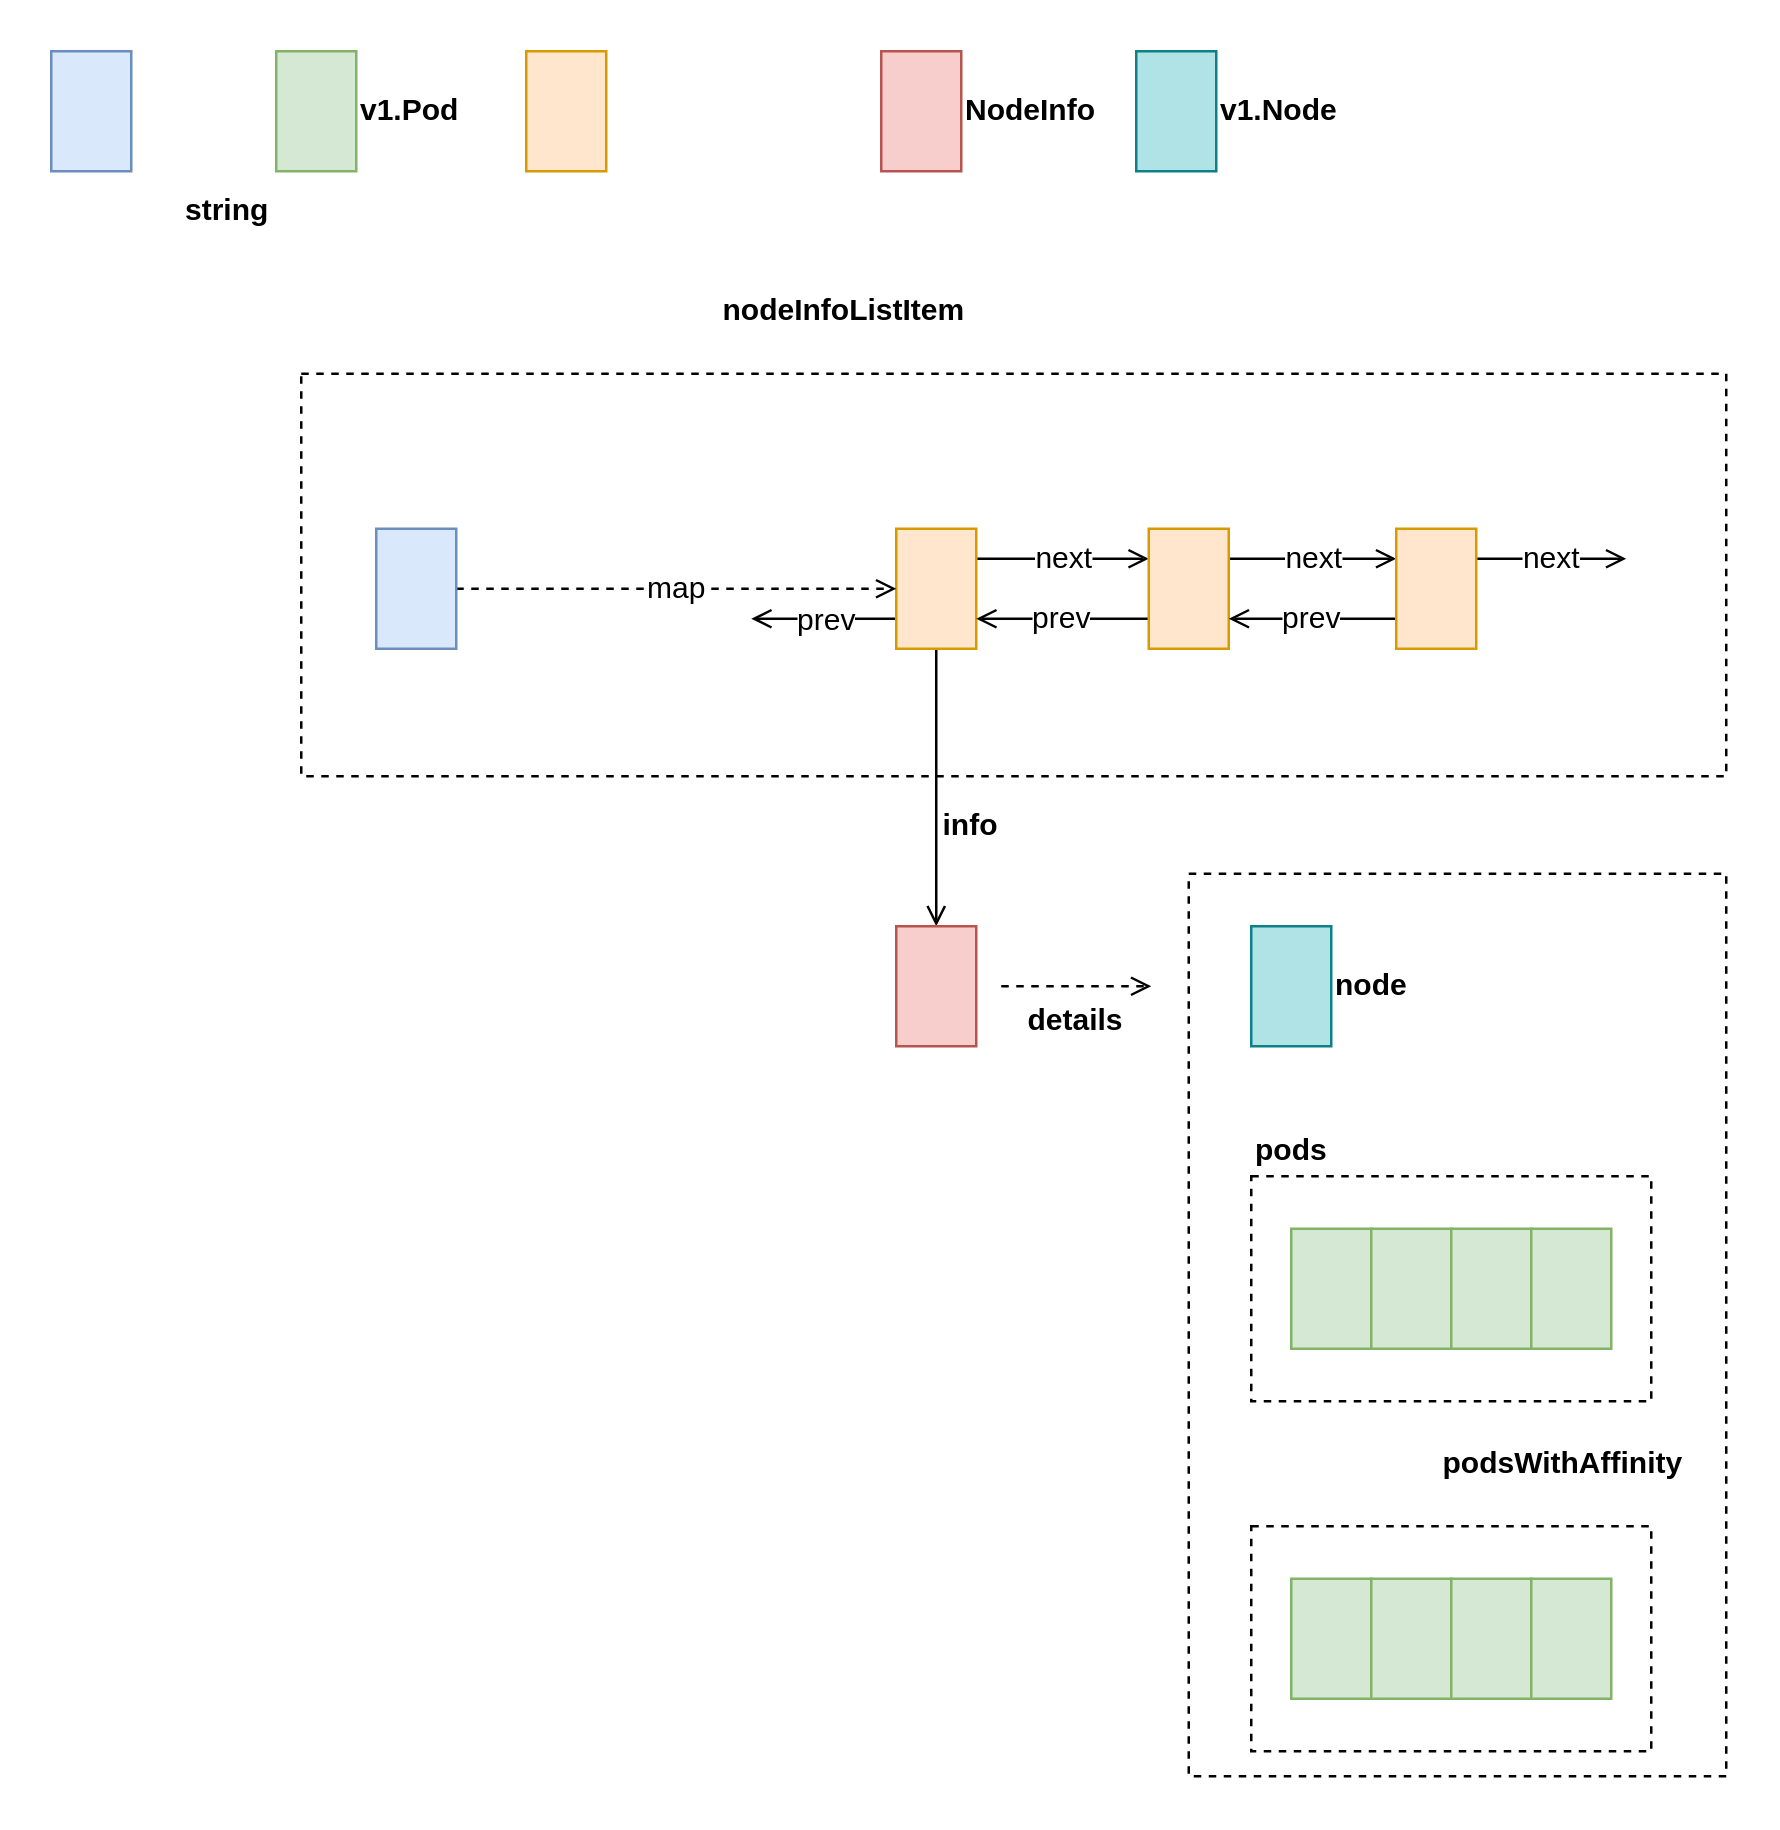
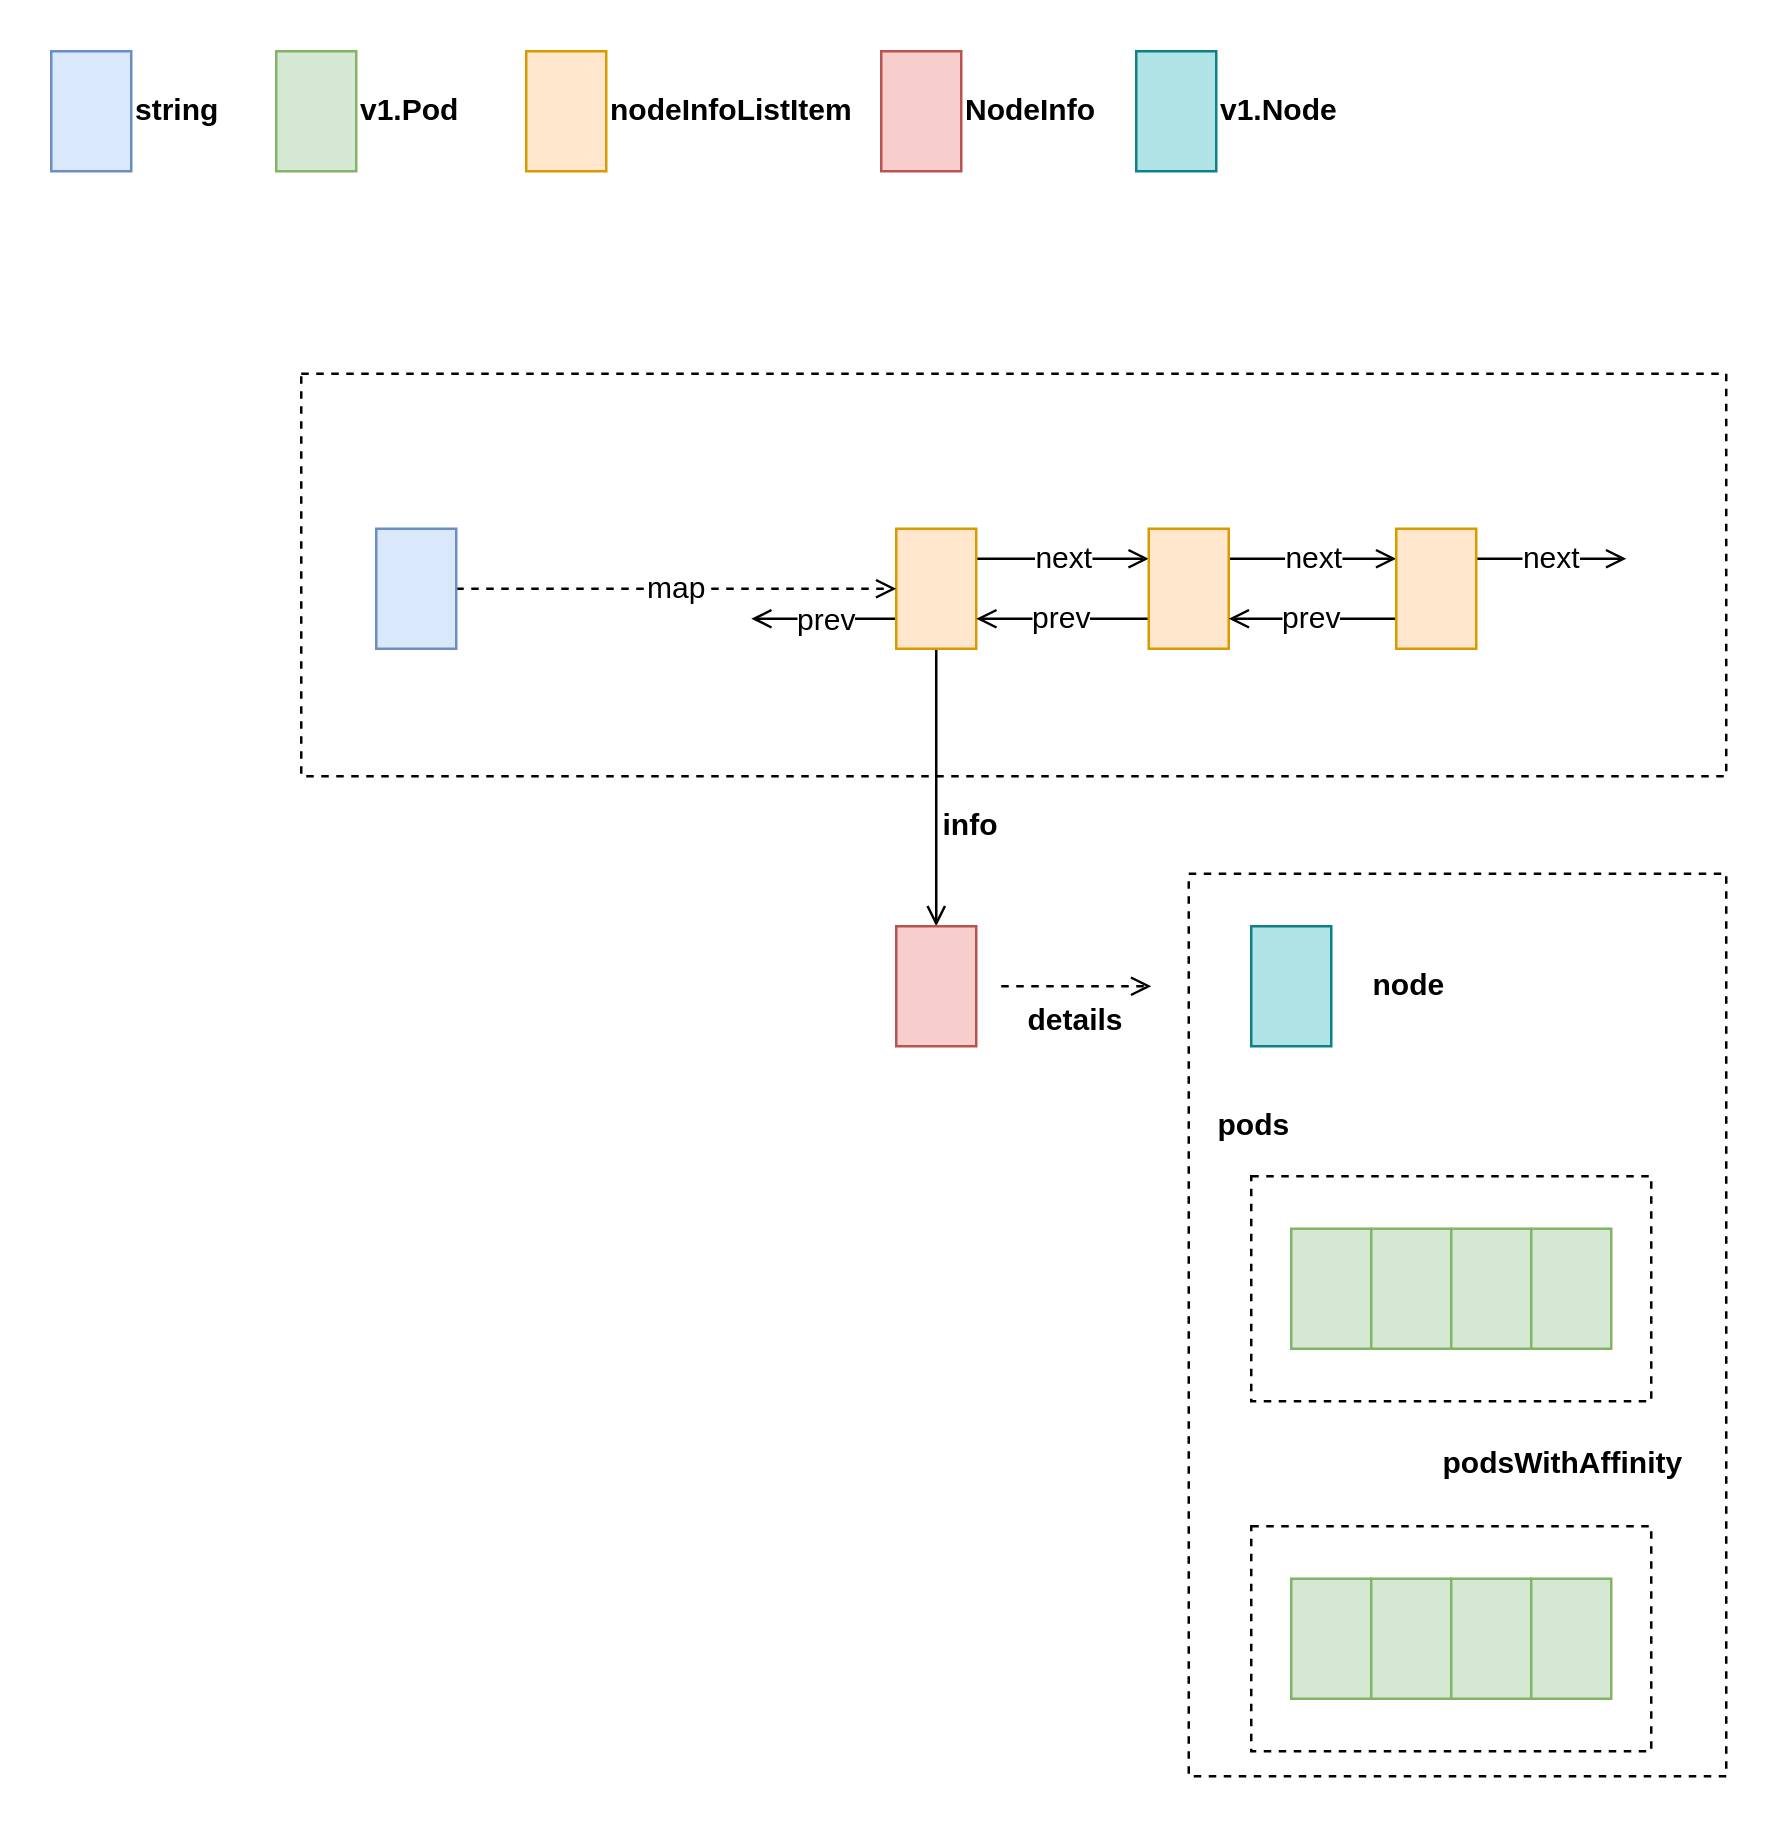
(244, 211) -> (194, 111)
(856, 311) -> (744, 111)
(1381, 986) -> (1419, 986)
(1301, 1151) -> (1264, 1126)
